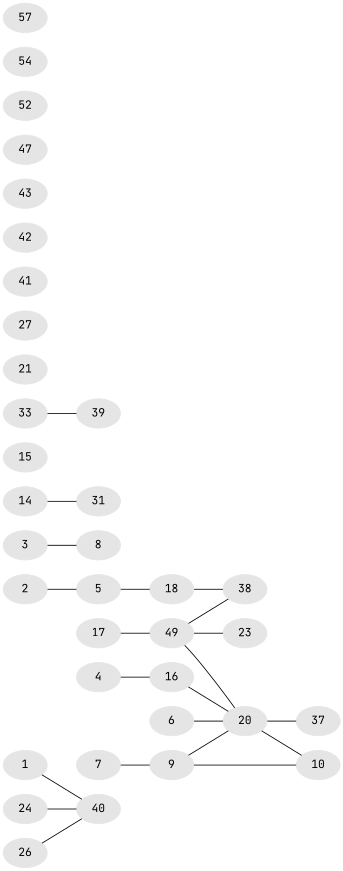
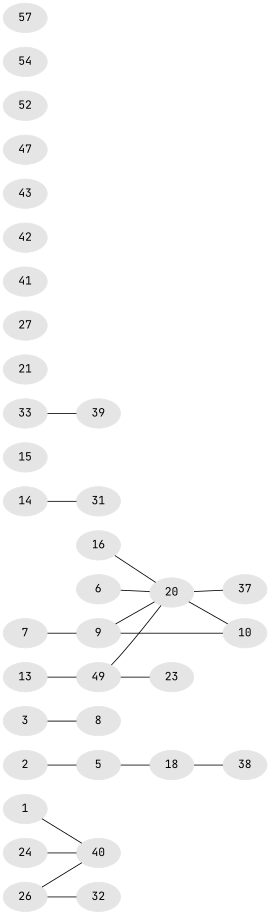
(208, 611) -> none
(98, 633) -> (25, 677)
(98, 677) -> none
none -> (98, 897)
